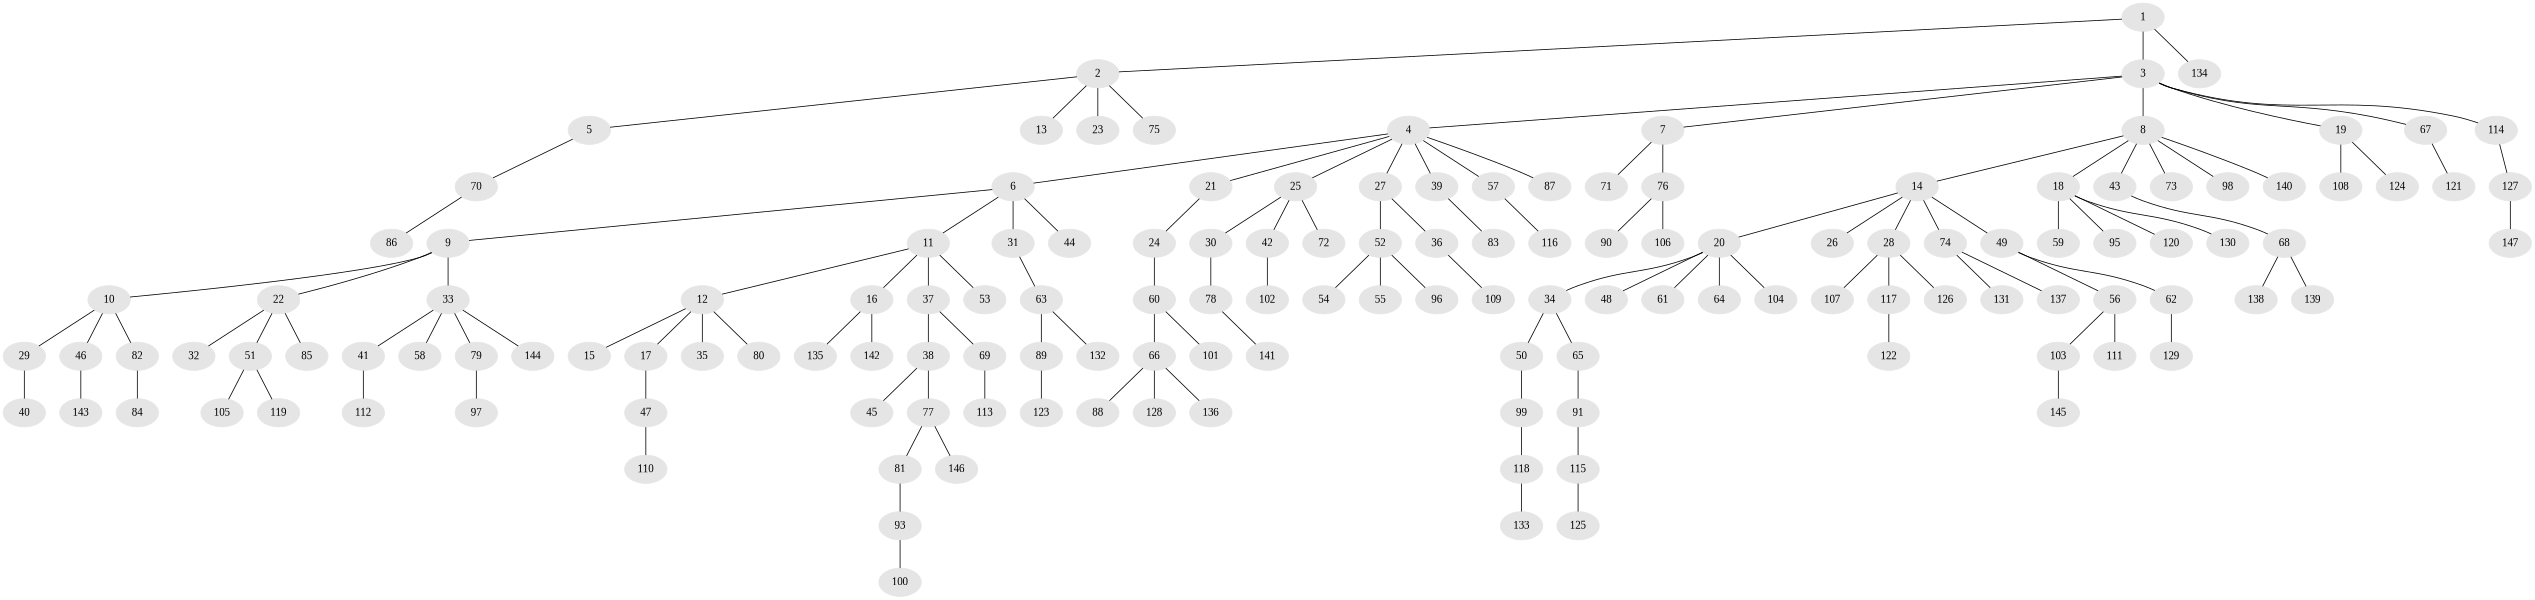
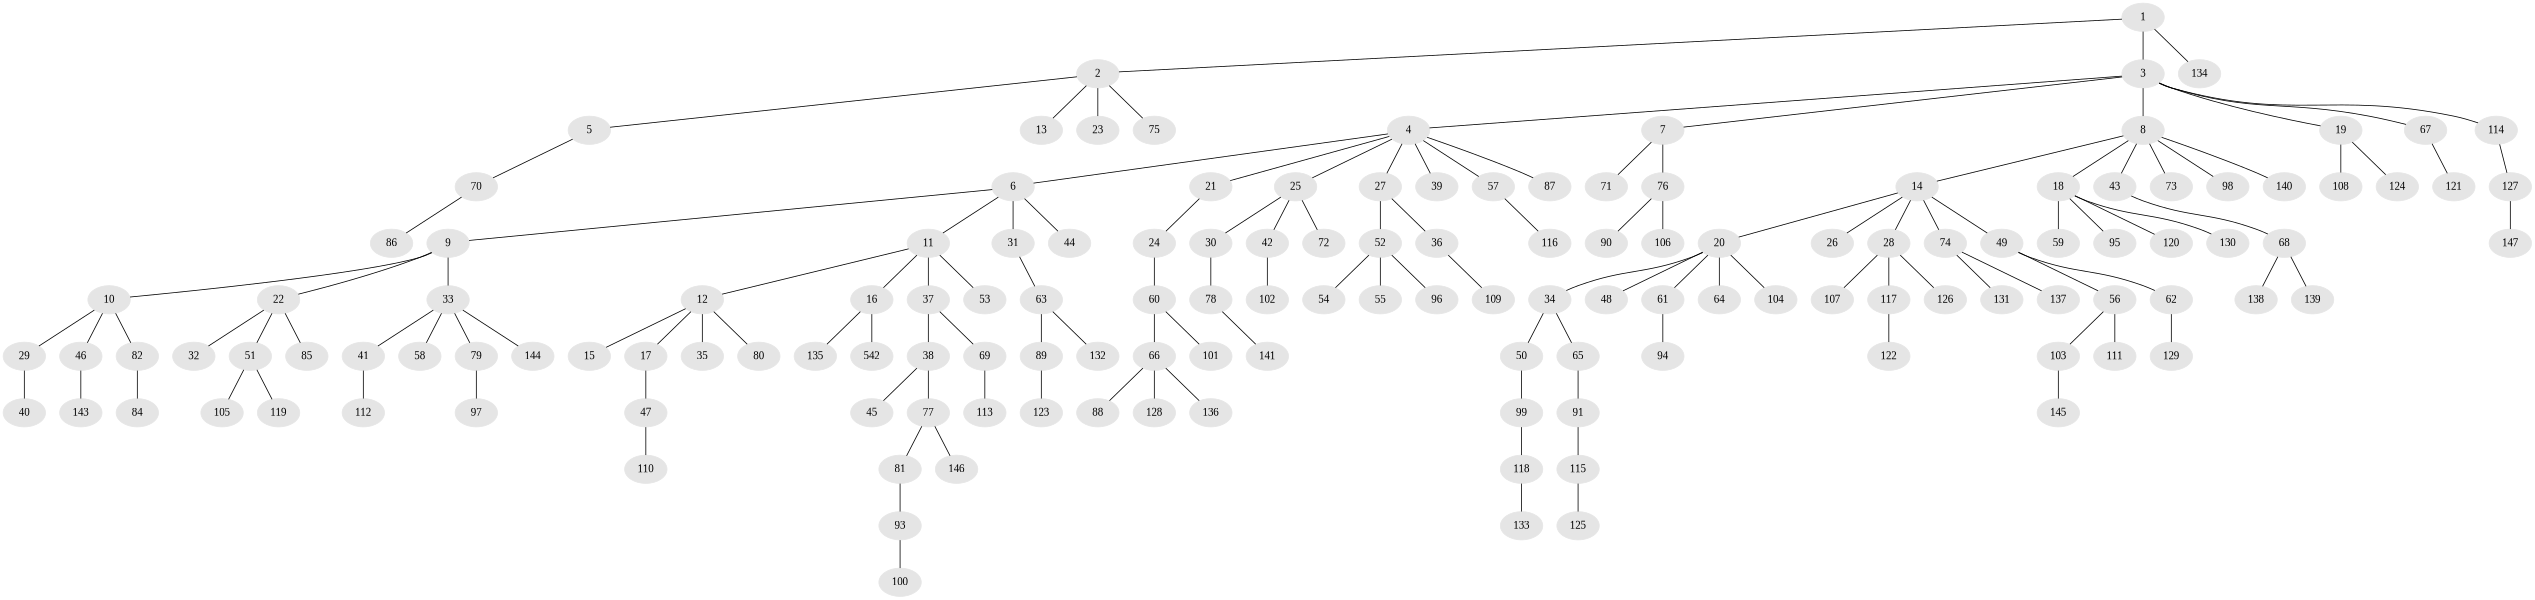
(1493, 243) -> none
(872, 356) -> (872, 356)
none -> (1663, 356)
